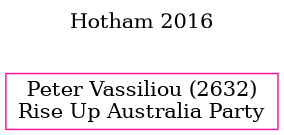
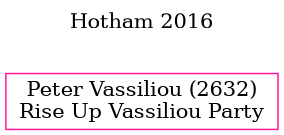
(142, 101) -> (142, 101)
